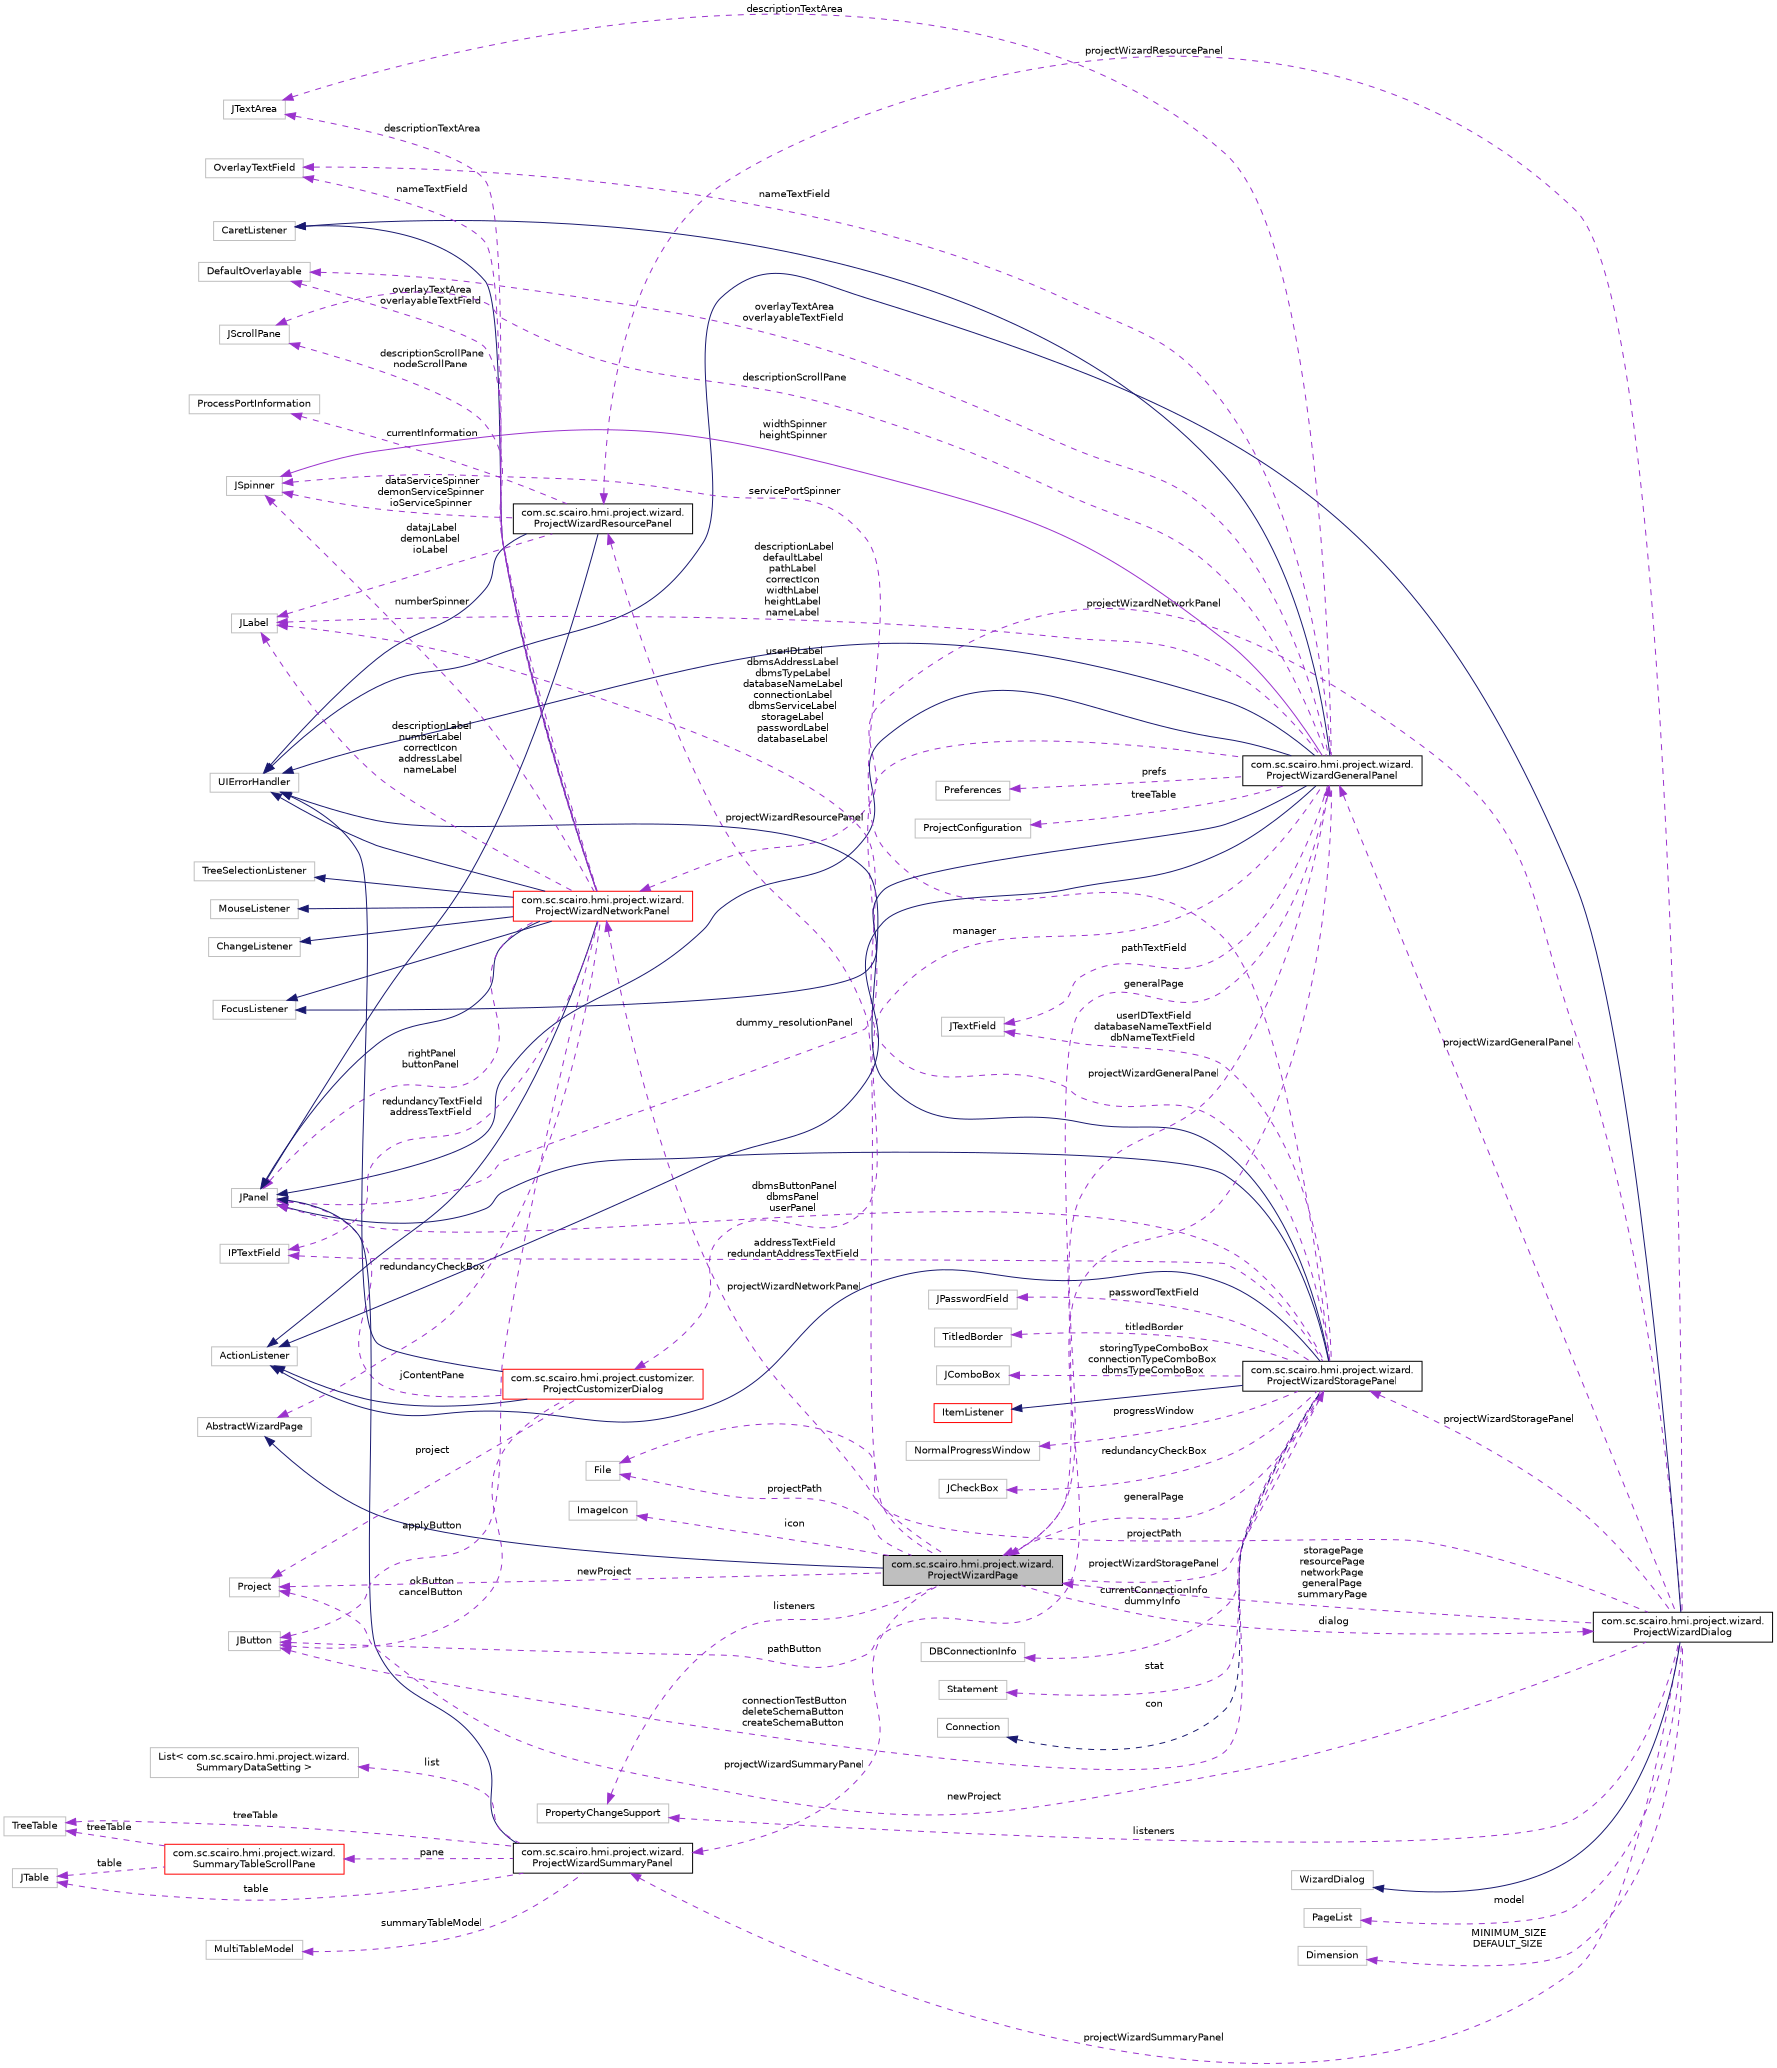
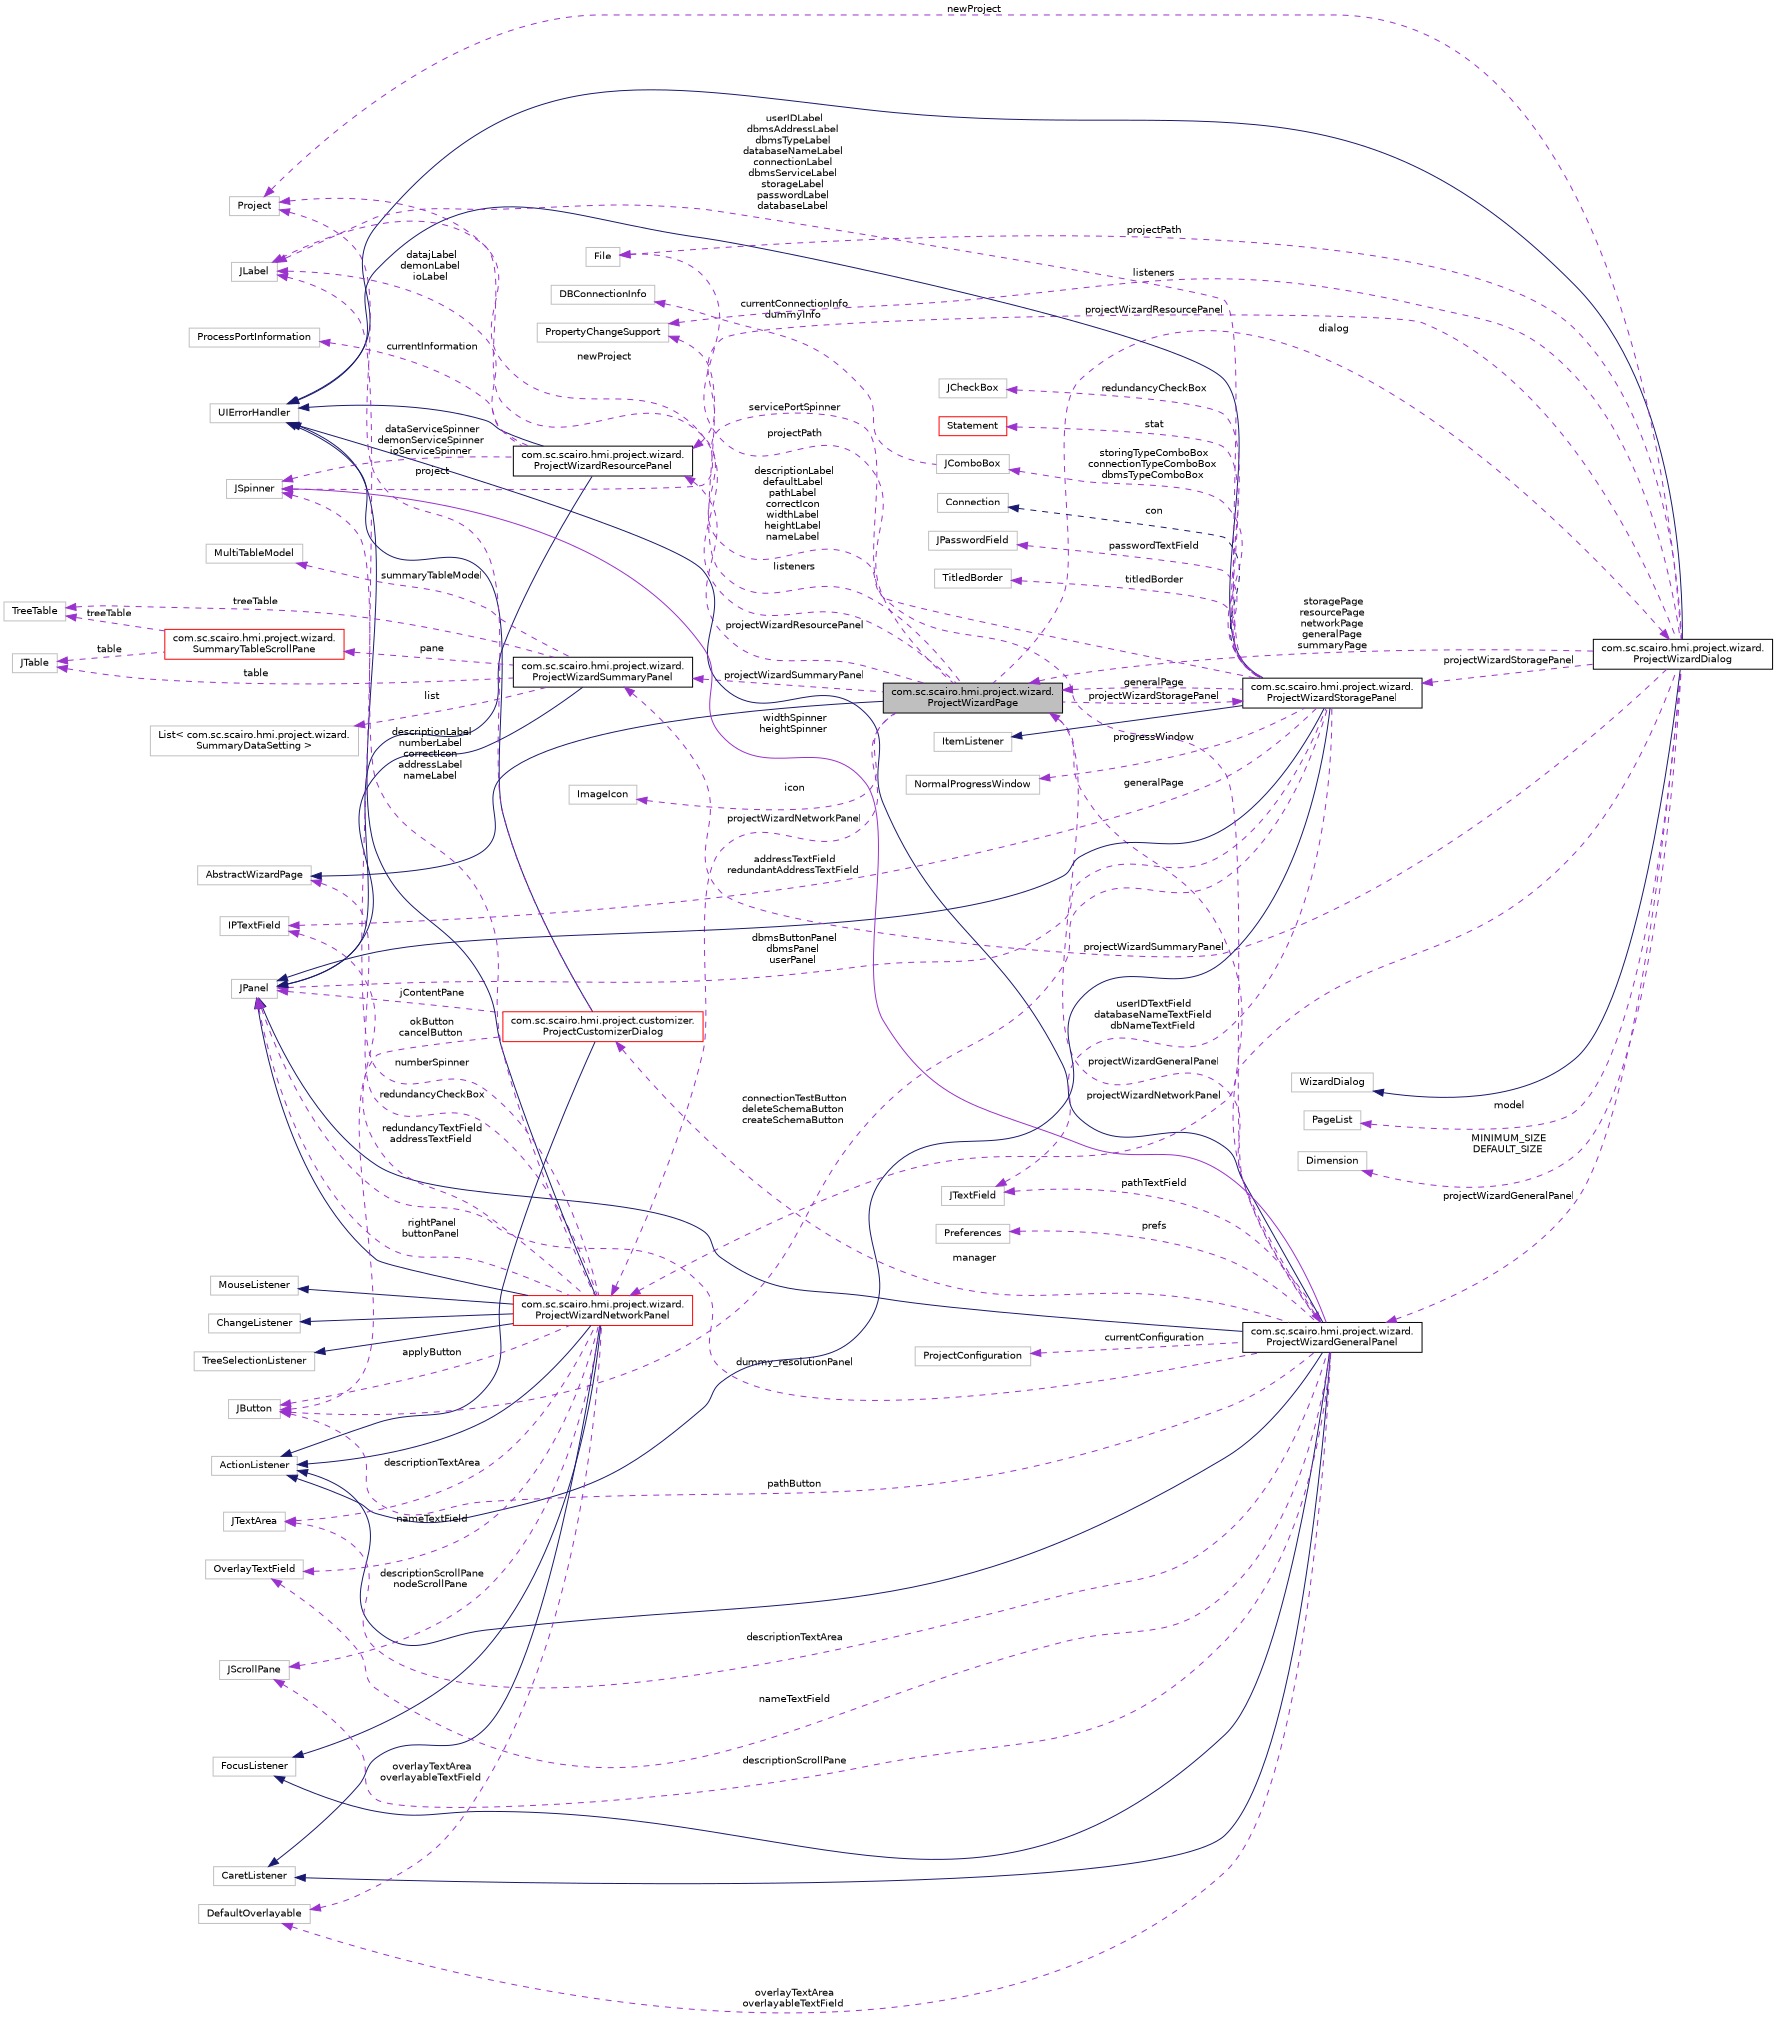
(1153, 795) -> (1153, 1338)
(973, 1413) -> (973, 742)
(1223, 1609) -> (825, 356)
(973, 1690) -> (973, 426)
